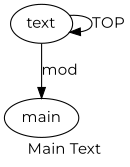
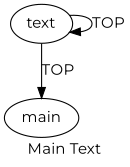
(60, 71) -> (58, 71)
